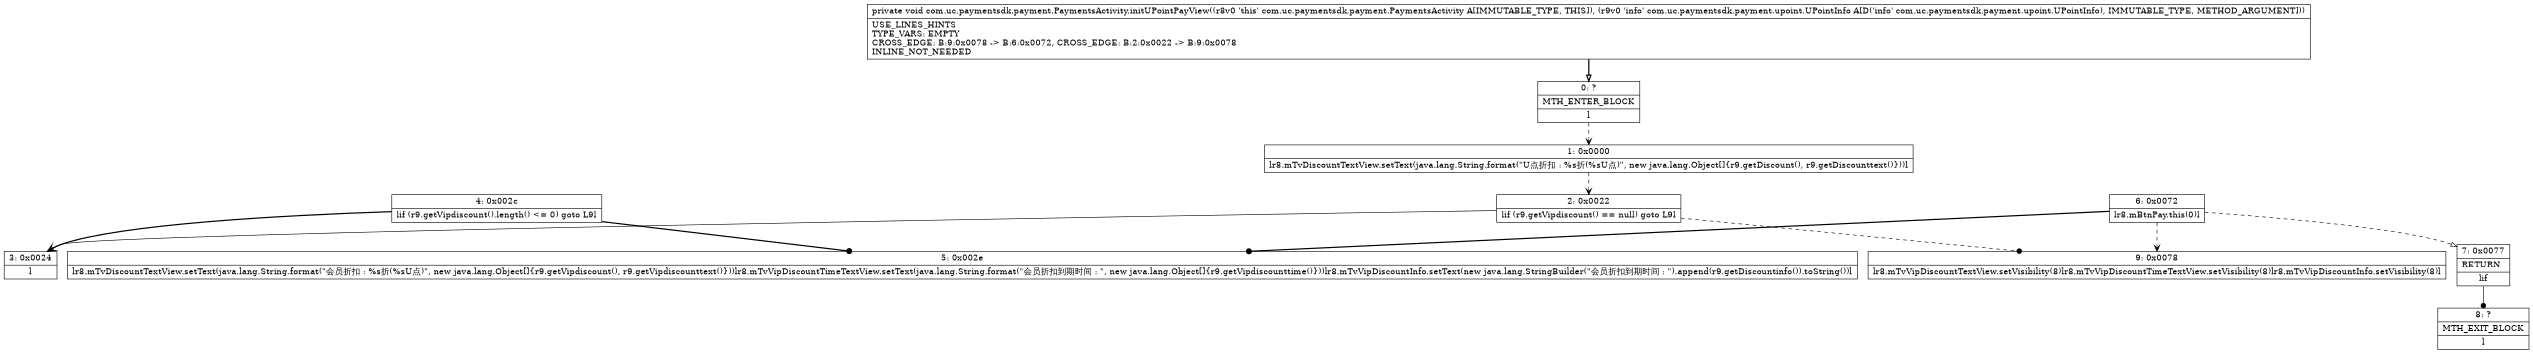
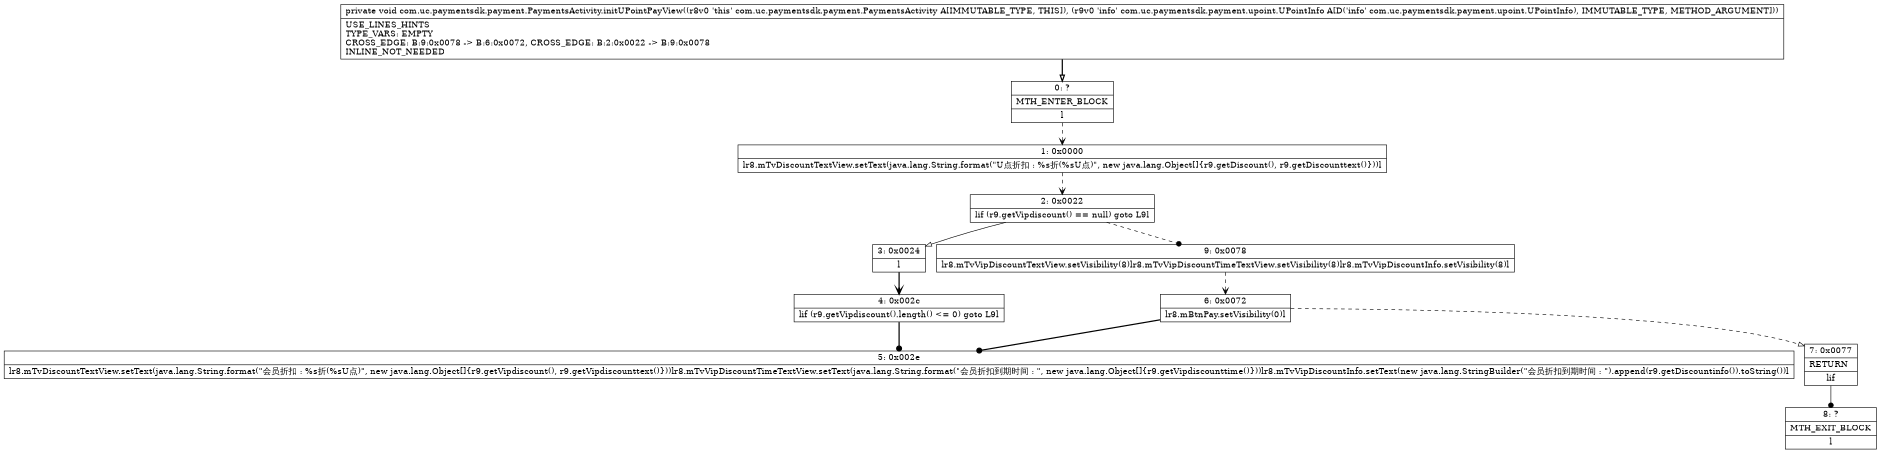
(2157, 215) -> (1226, 315)
(221, 221) -> (899, 280)
(2157, 234) -> (1226, 280)
